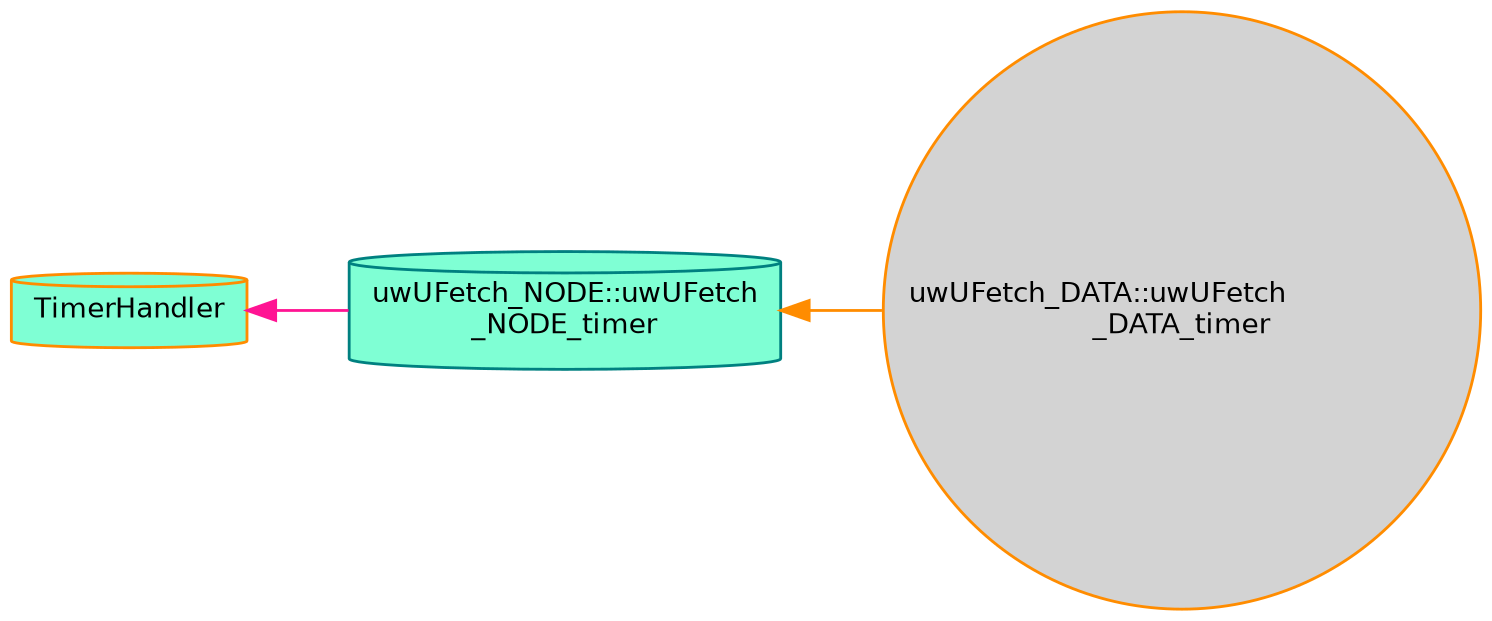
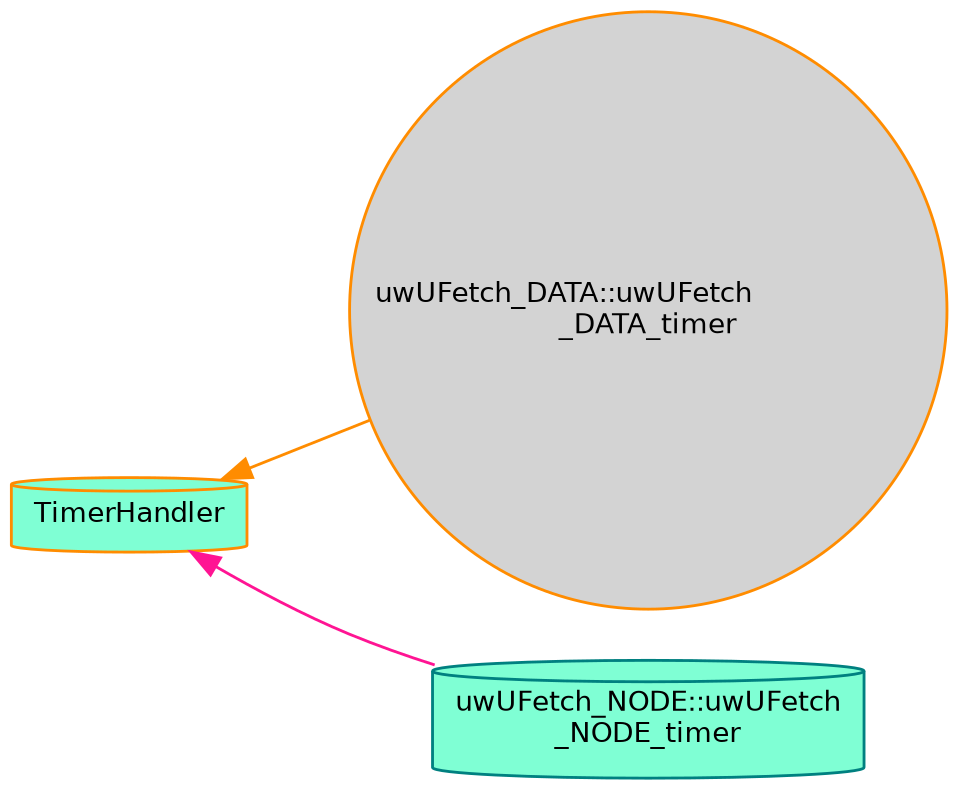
(846, 310) -> (309, 444)
